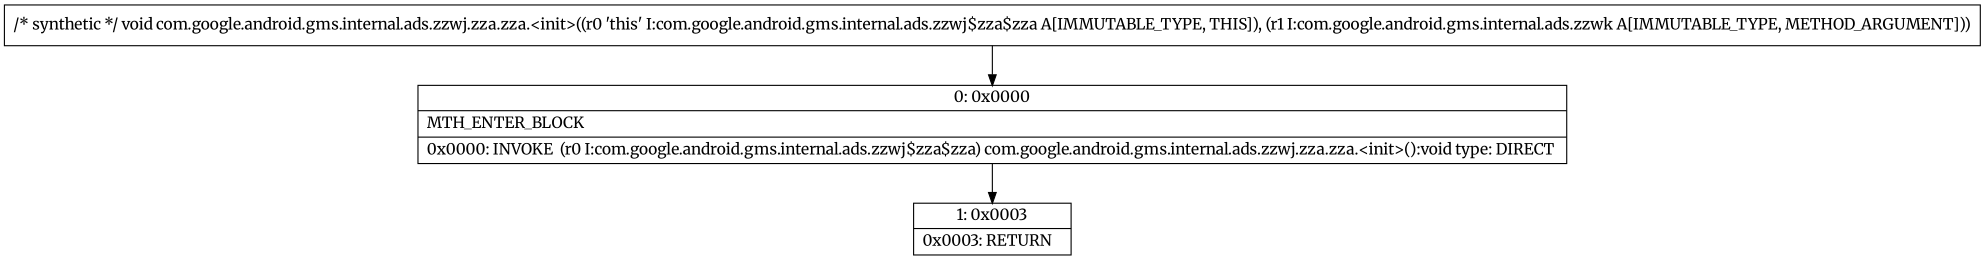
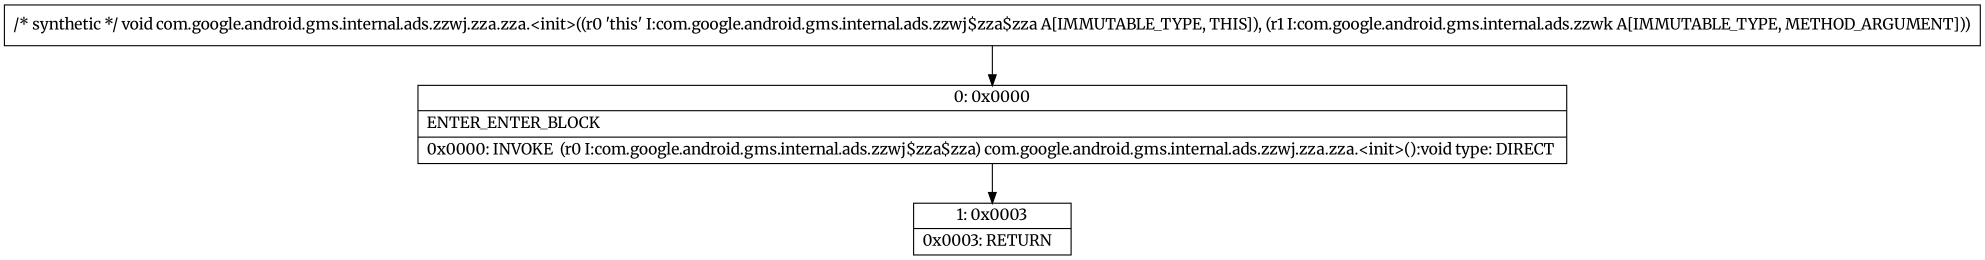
(506, 123) -> (513, 123)
